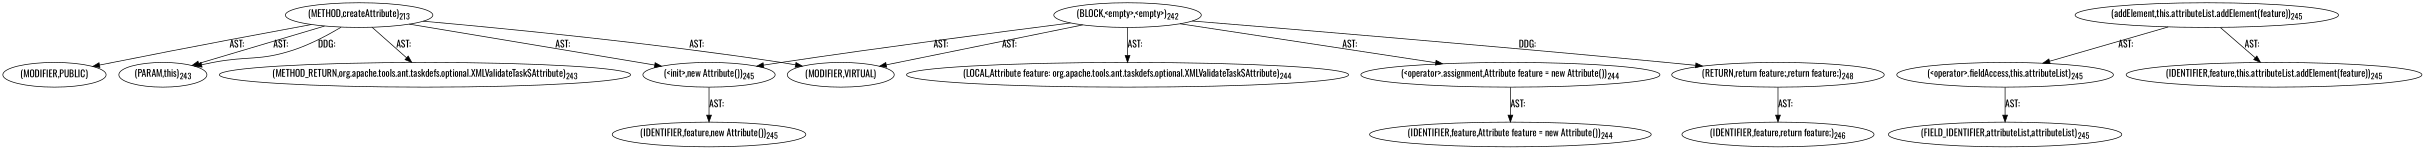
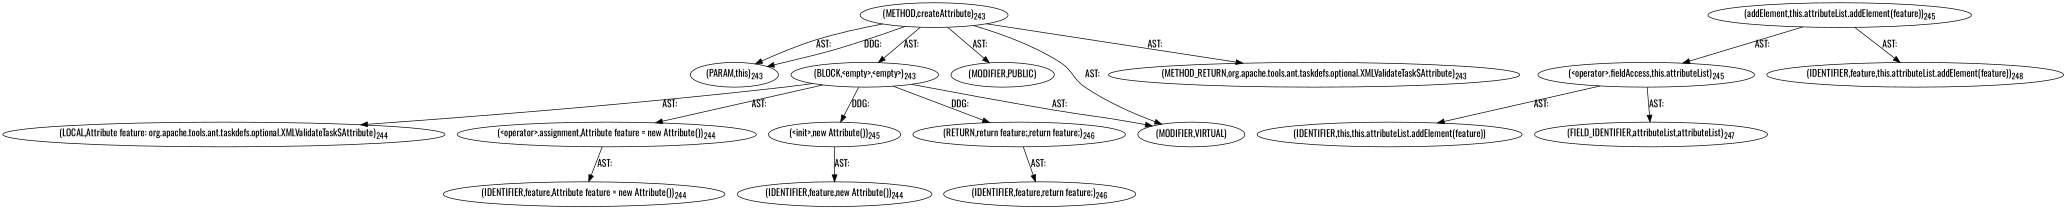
(405, 14) -> (980, 14)
(1173, 14) -> (910, 74)
(532, 45) -> (902, 43)
(942, 45) -> (862, 105)
(1848, 74) -> (1089, 133)
(2377, 74) -> (2018, 74)
(772, 133) -> (898, 193)
(2084, 133) -> (1730, 133)
none -> (1390, 134)
